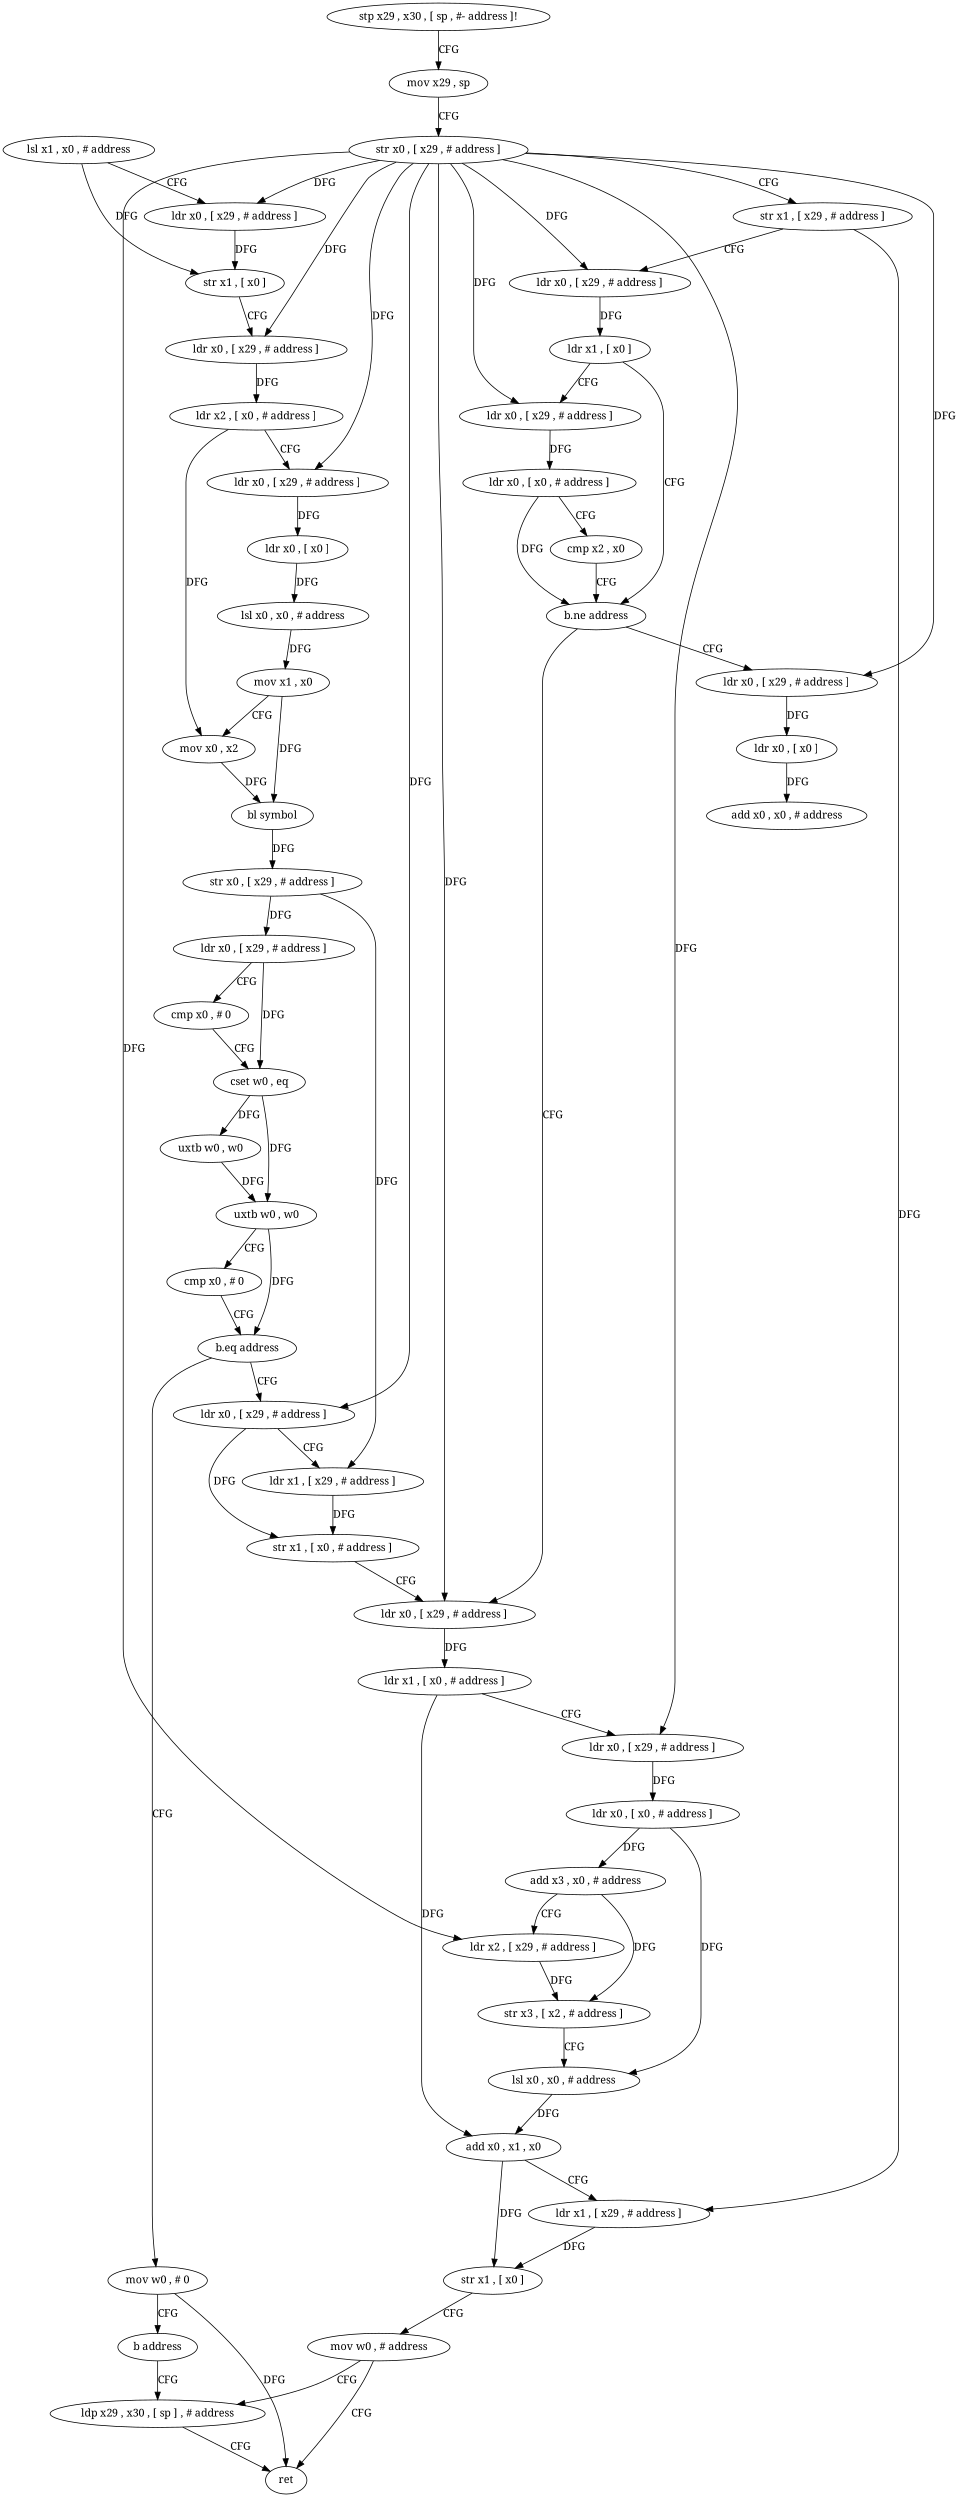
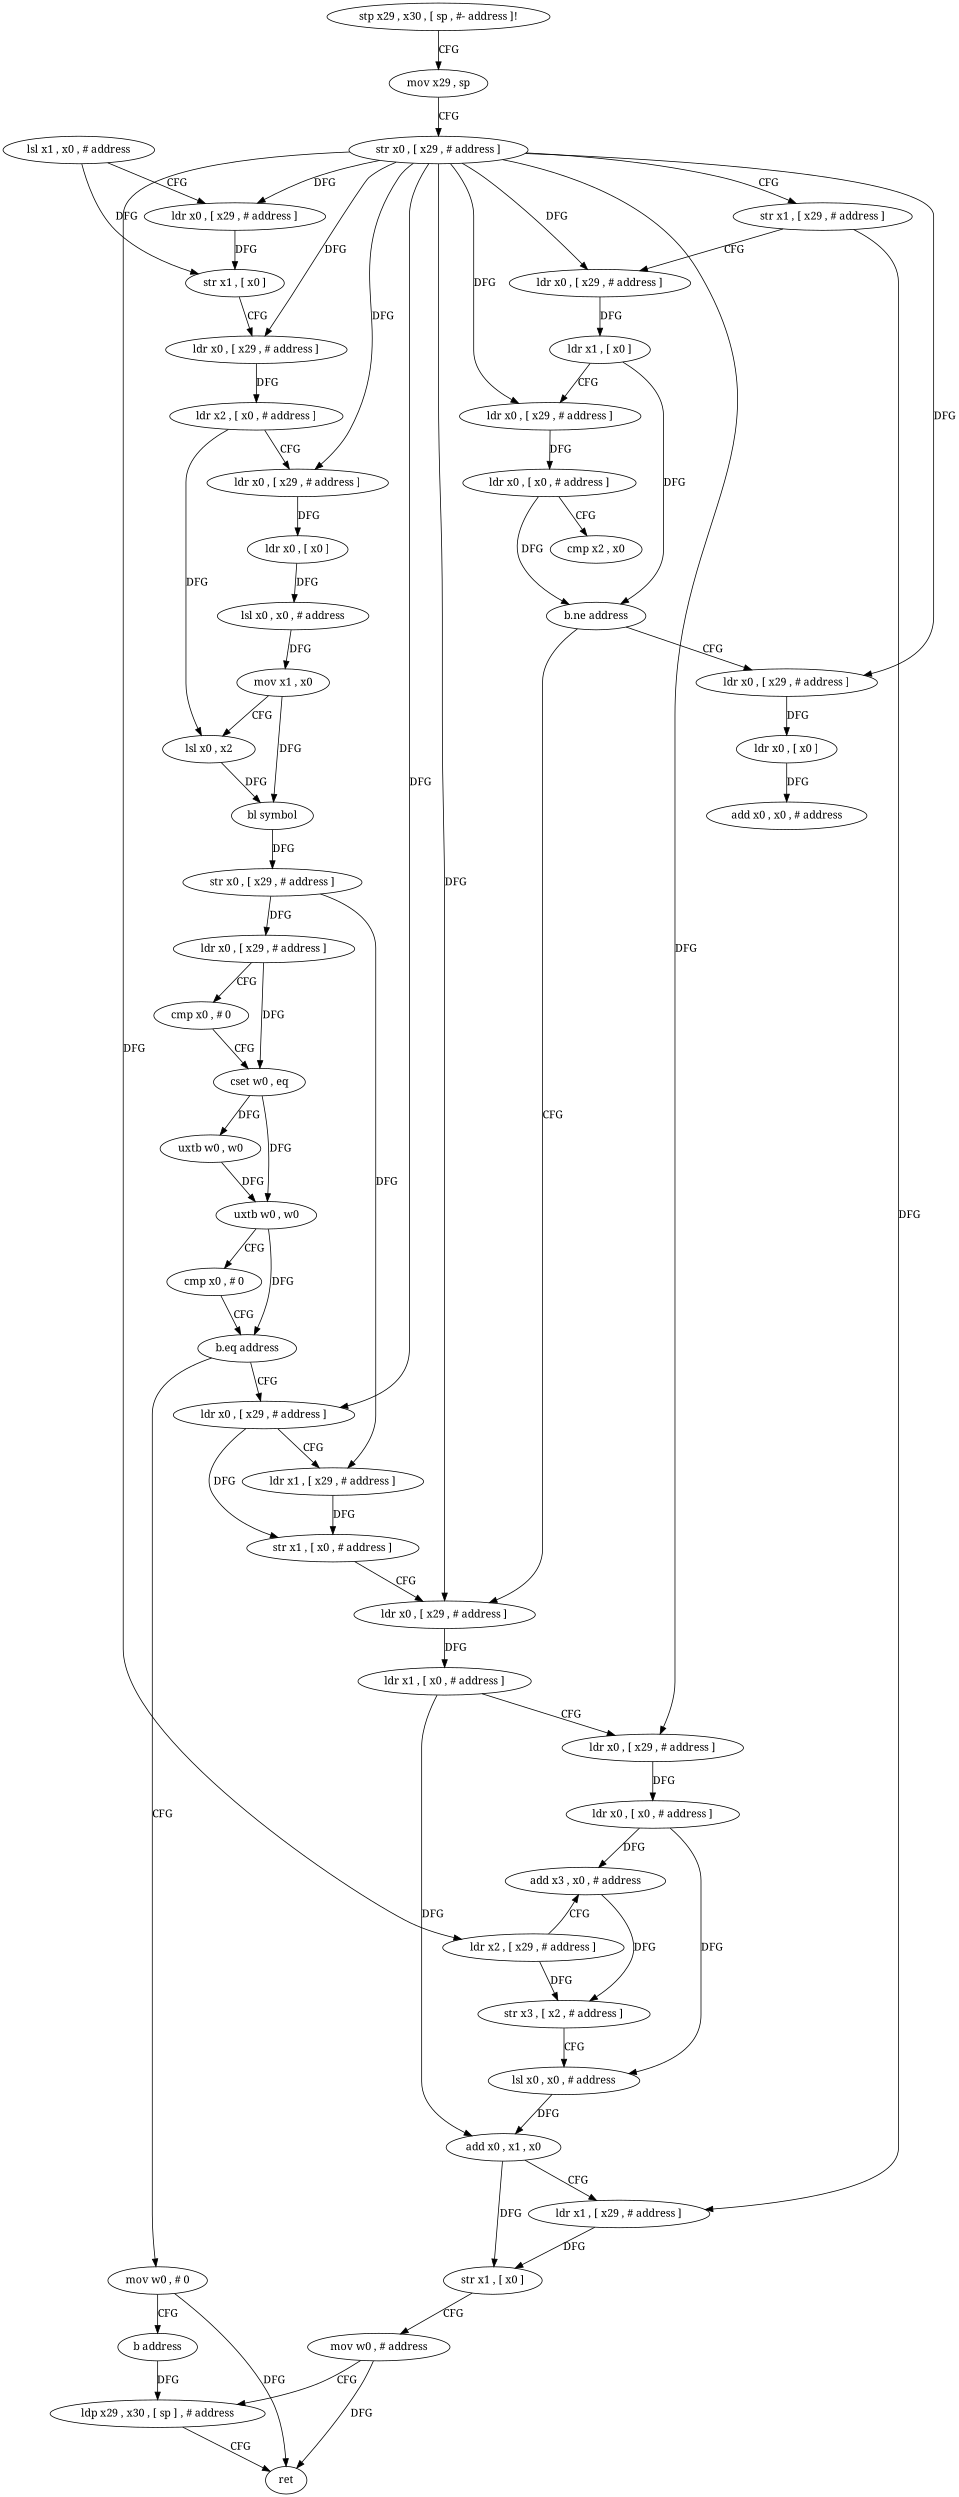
(675, 483) -> (675, 483)
(596, 579) -> none
(209, 749) -> (209, 749)
(542, 1907) -> (563, 1919)
(168, 2380) -> (168, 2380)
(362, 2414) -> (362, 2414)
